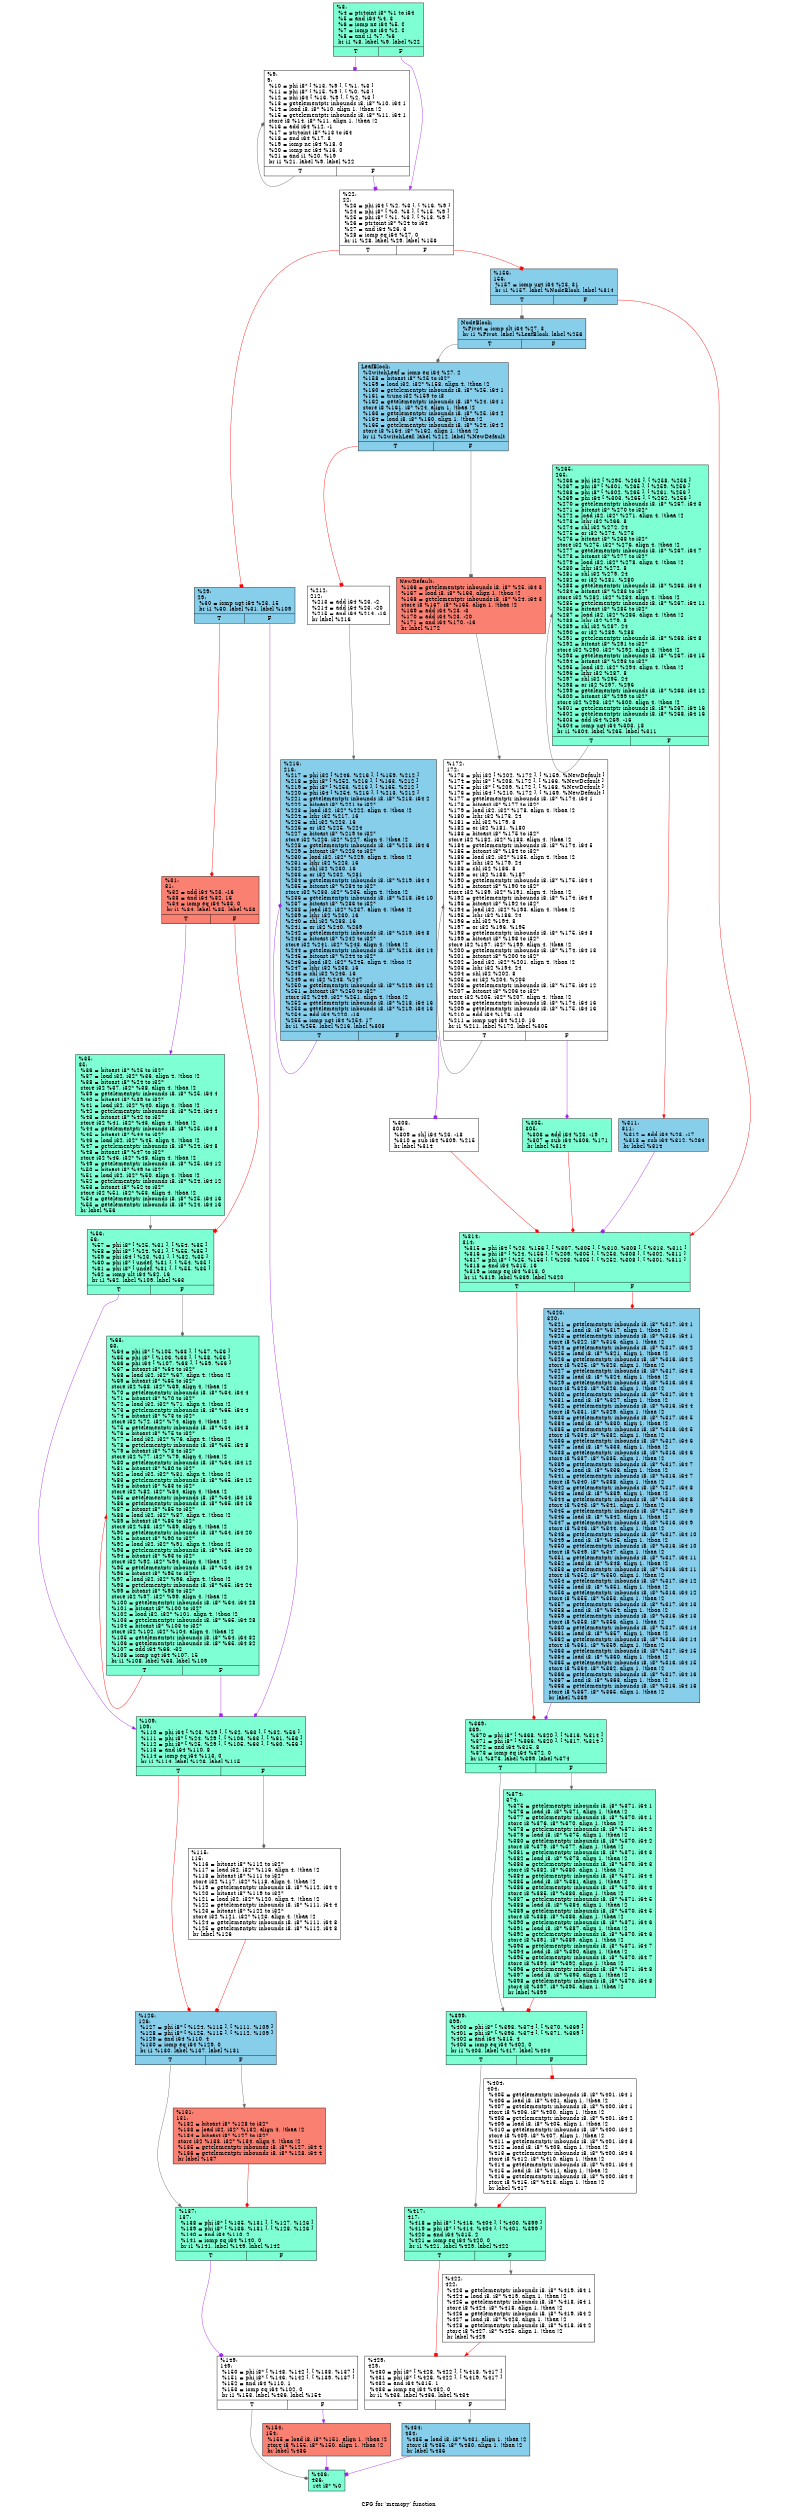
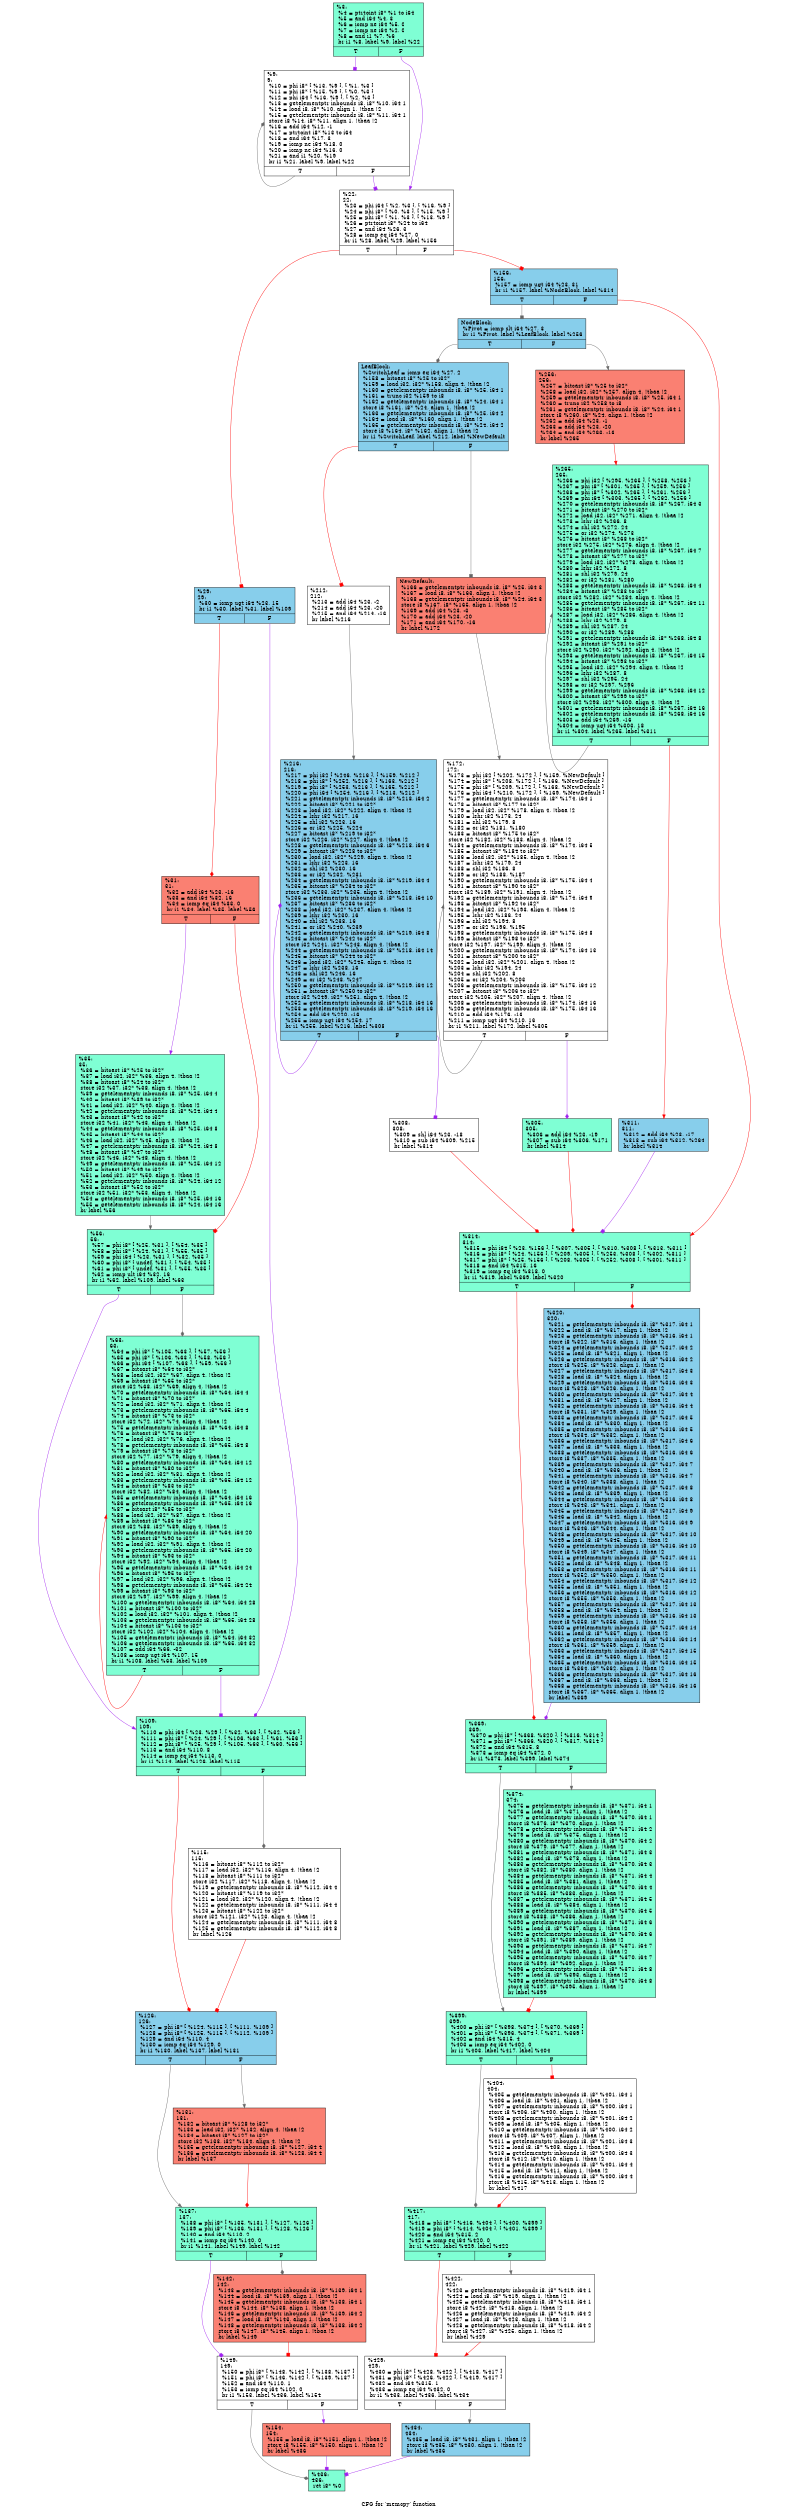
none -> (610, 407)
none -> (290, 2308)
